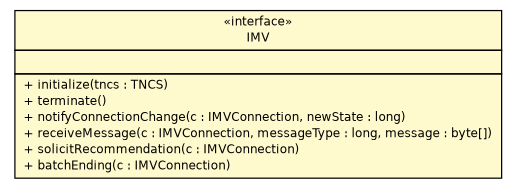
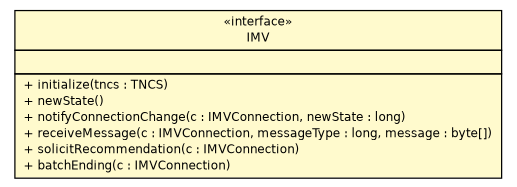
(65, 101) -> (64, 101)
